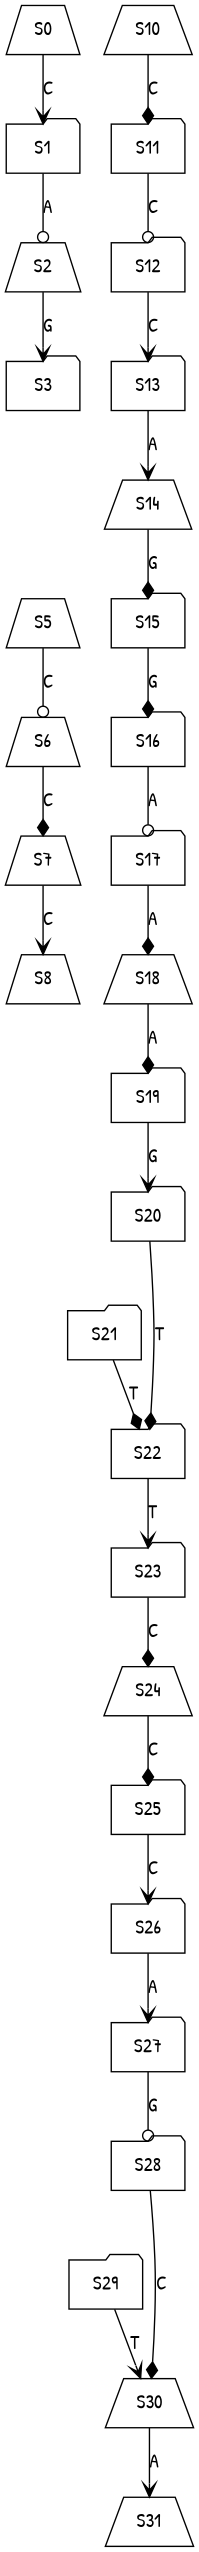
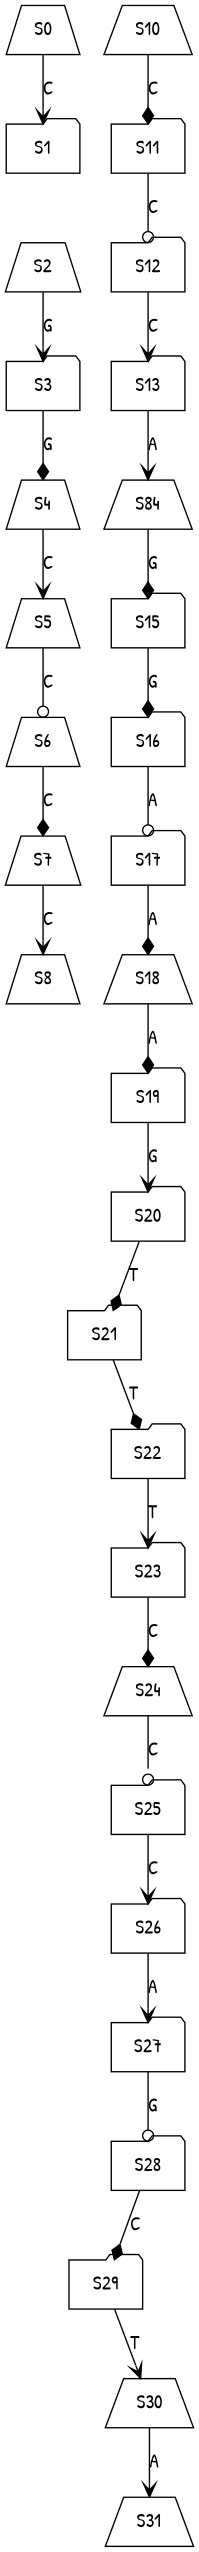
(43, 202) -> none
none -> (43, 505)
(148, 505) -> (148, 505)
(154, 1327) -> (129, 1268)
(148, 1742) -> (148, 1742)
(155, 2276) -> (130, 2217)
